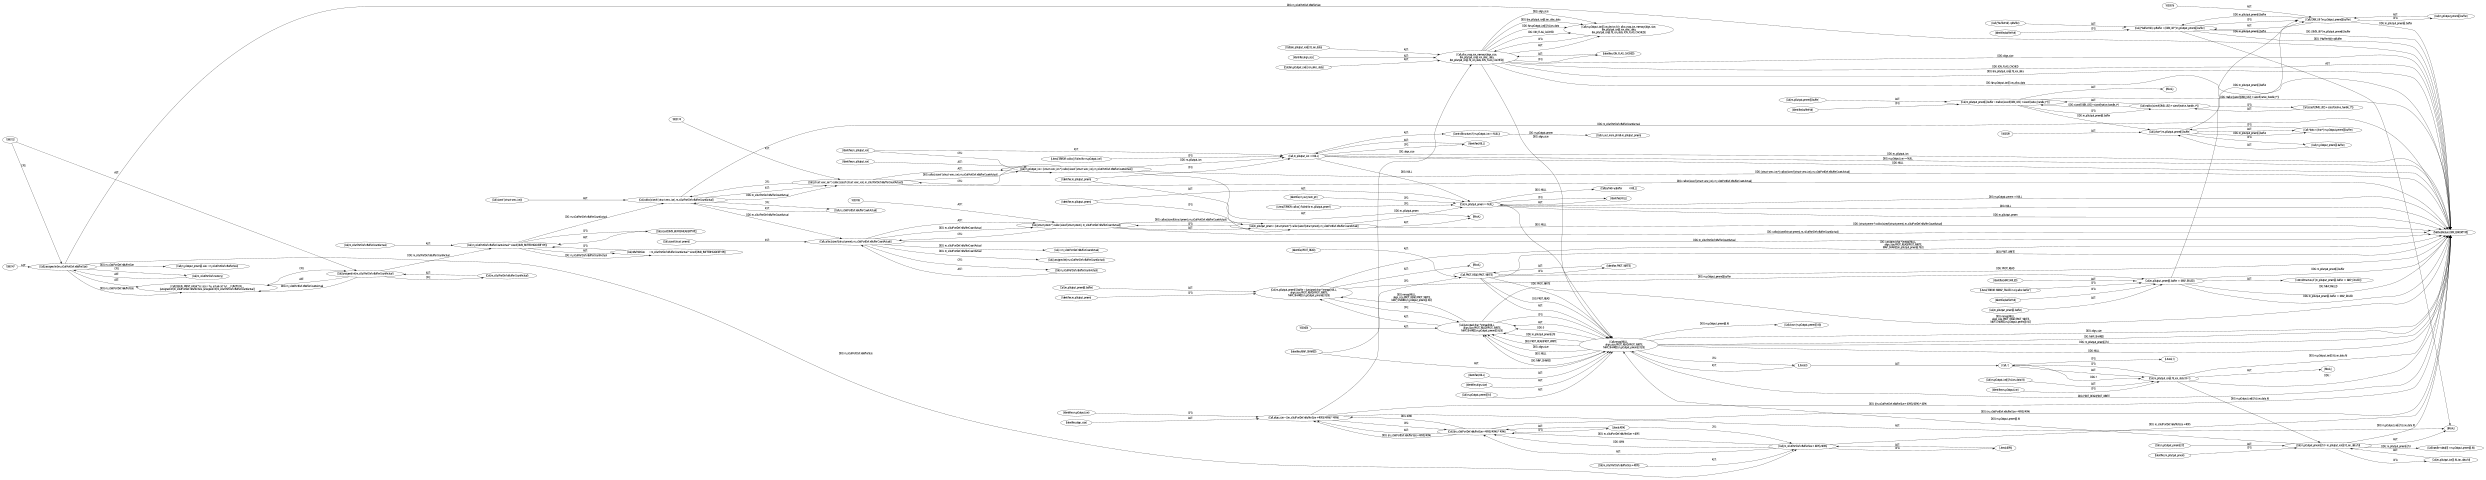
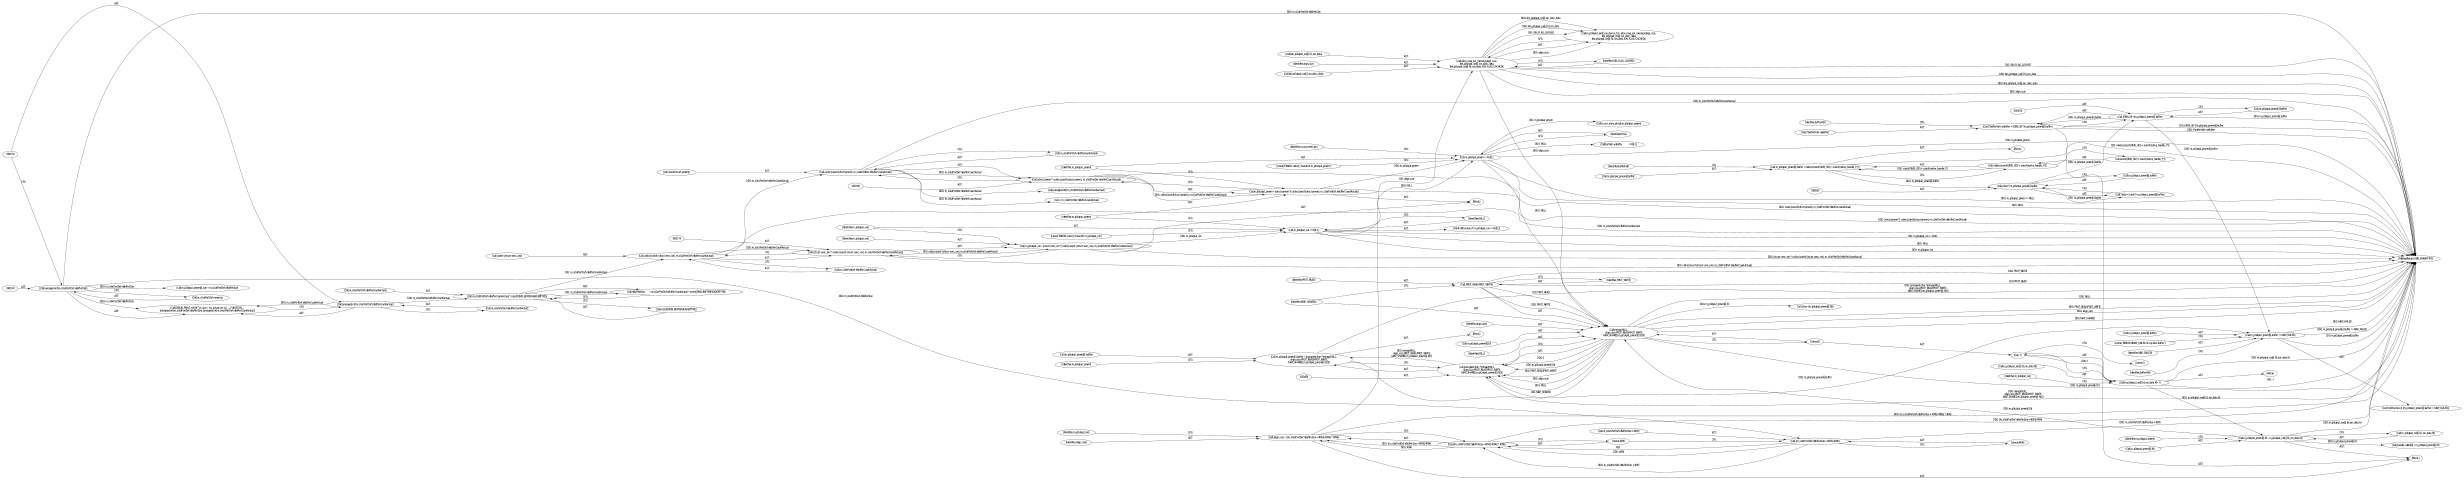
(2218, 121) -> (2220, 217)
(1547, 135) -> (1533, 126)
